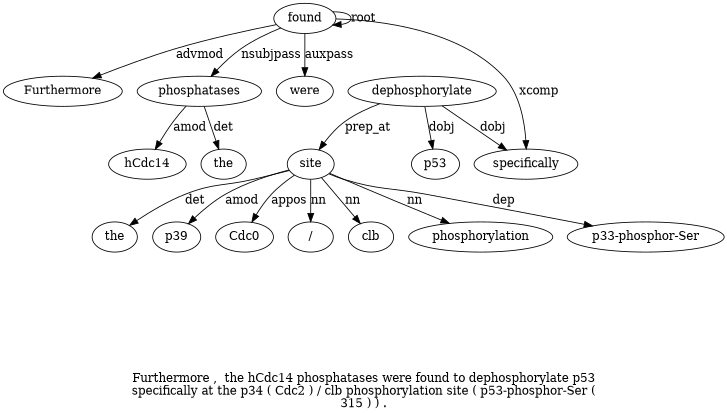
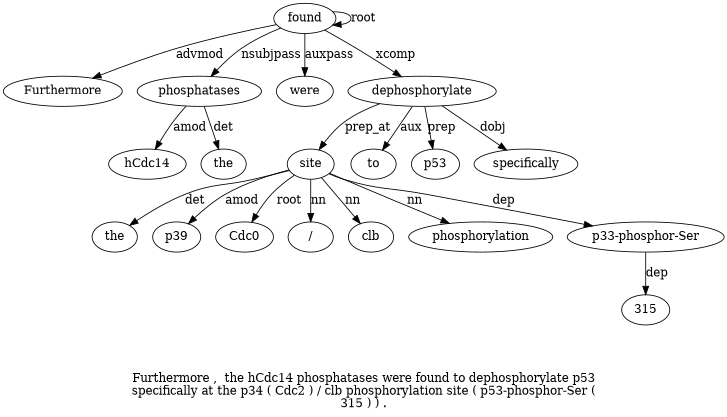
(458, 45) -> (360, 50)
(442, 128) -> (442, 128)
none -> (374, 164)
(289, 201) -> (289, 201)
none -> (646, 310)
